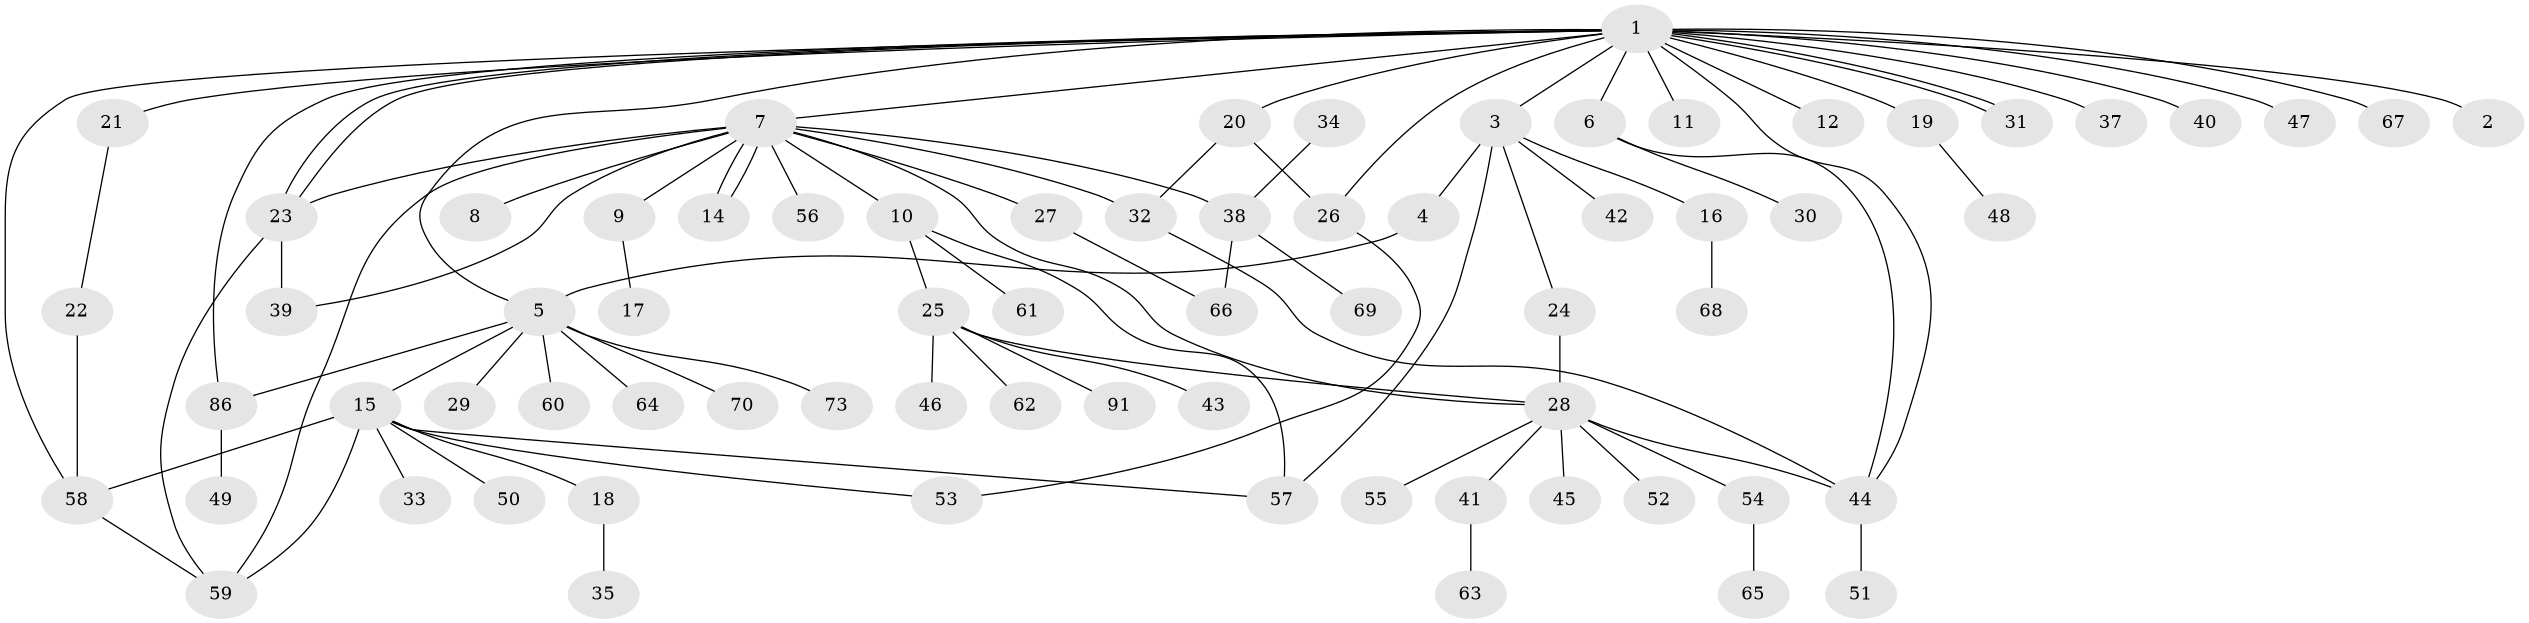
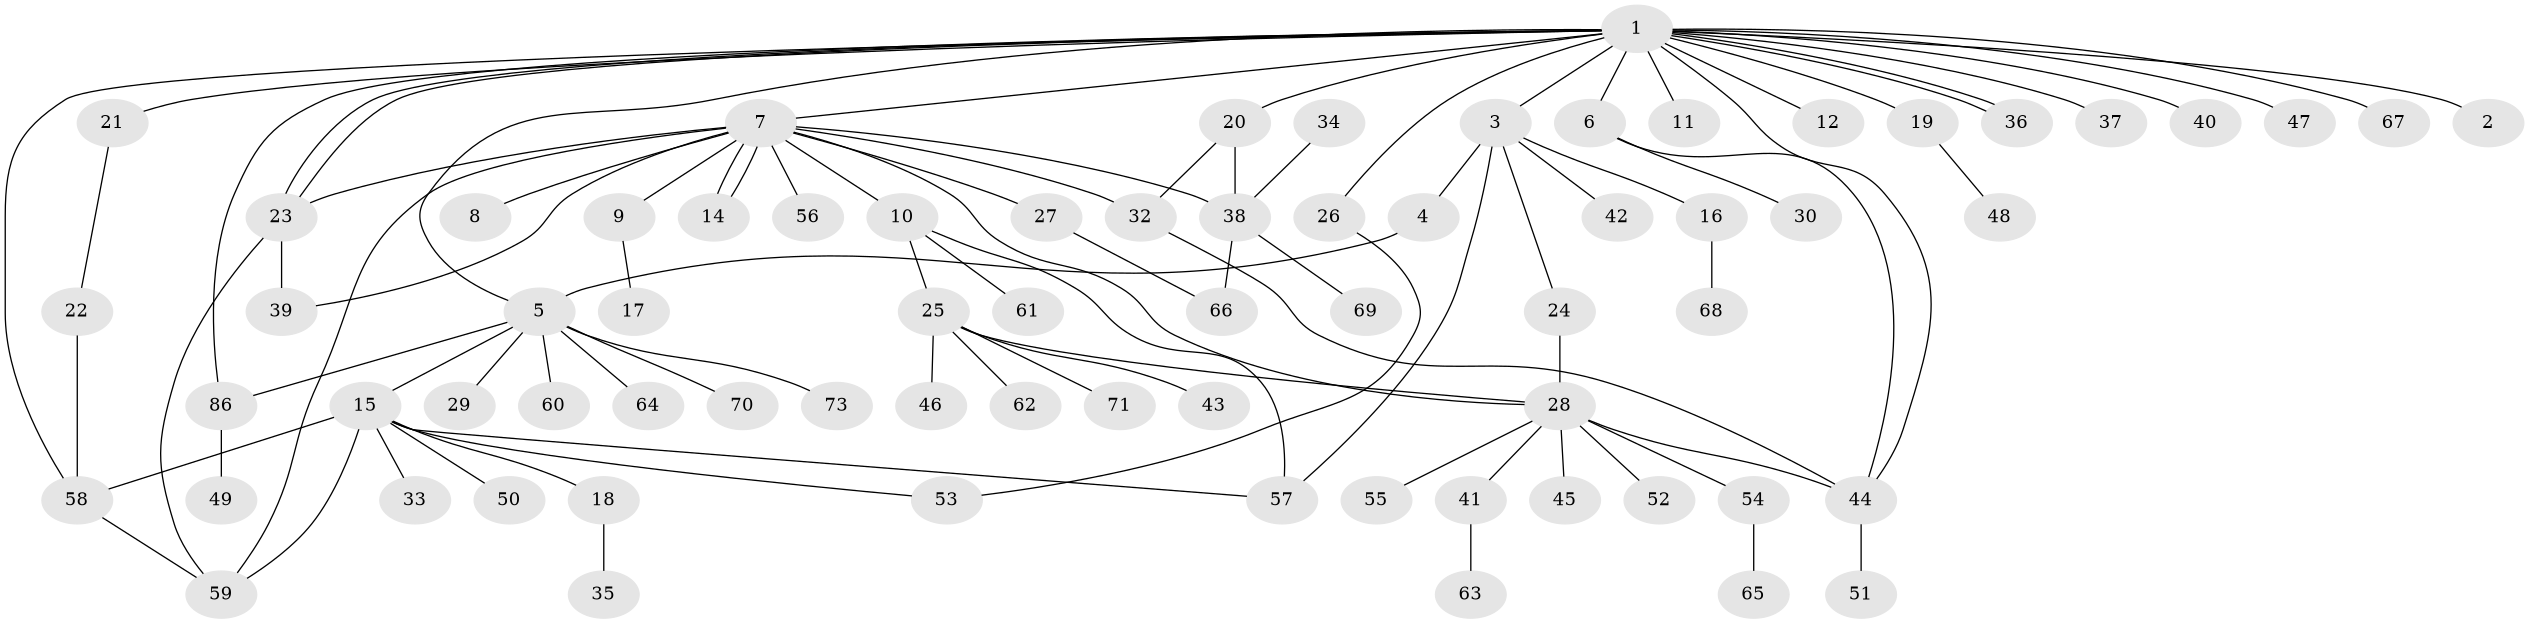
(2017, 123) -> (2017, 123)
(1276, 165) -> (1235, 170)
(1120, 406) -> (1120, 406)
